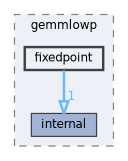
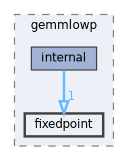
(64, 86) -> (64, 86)
